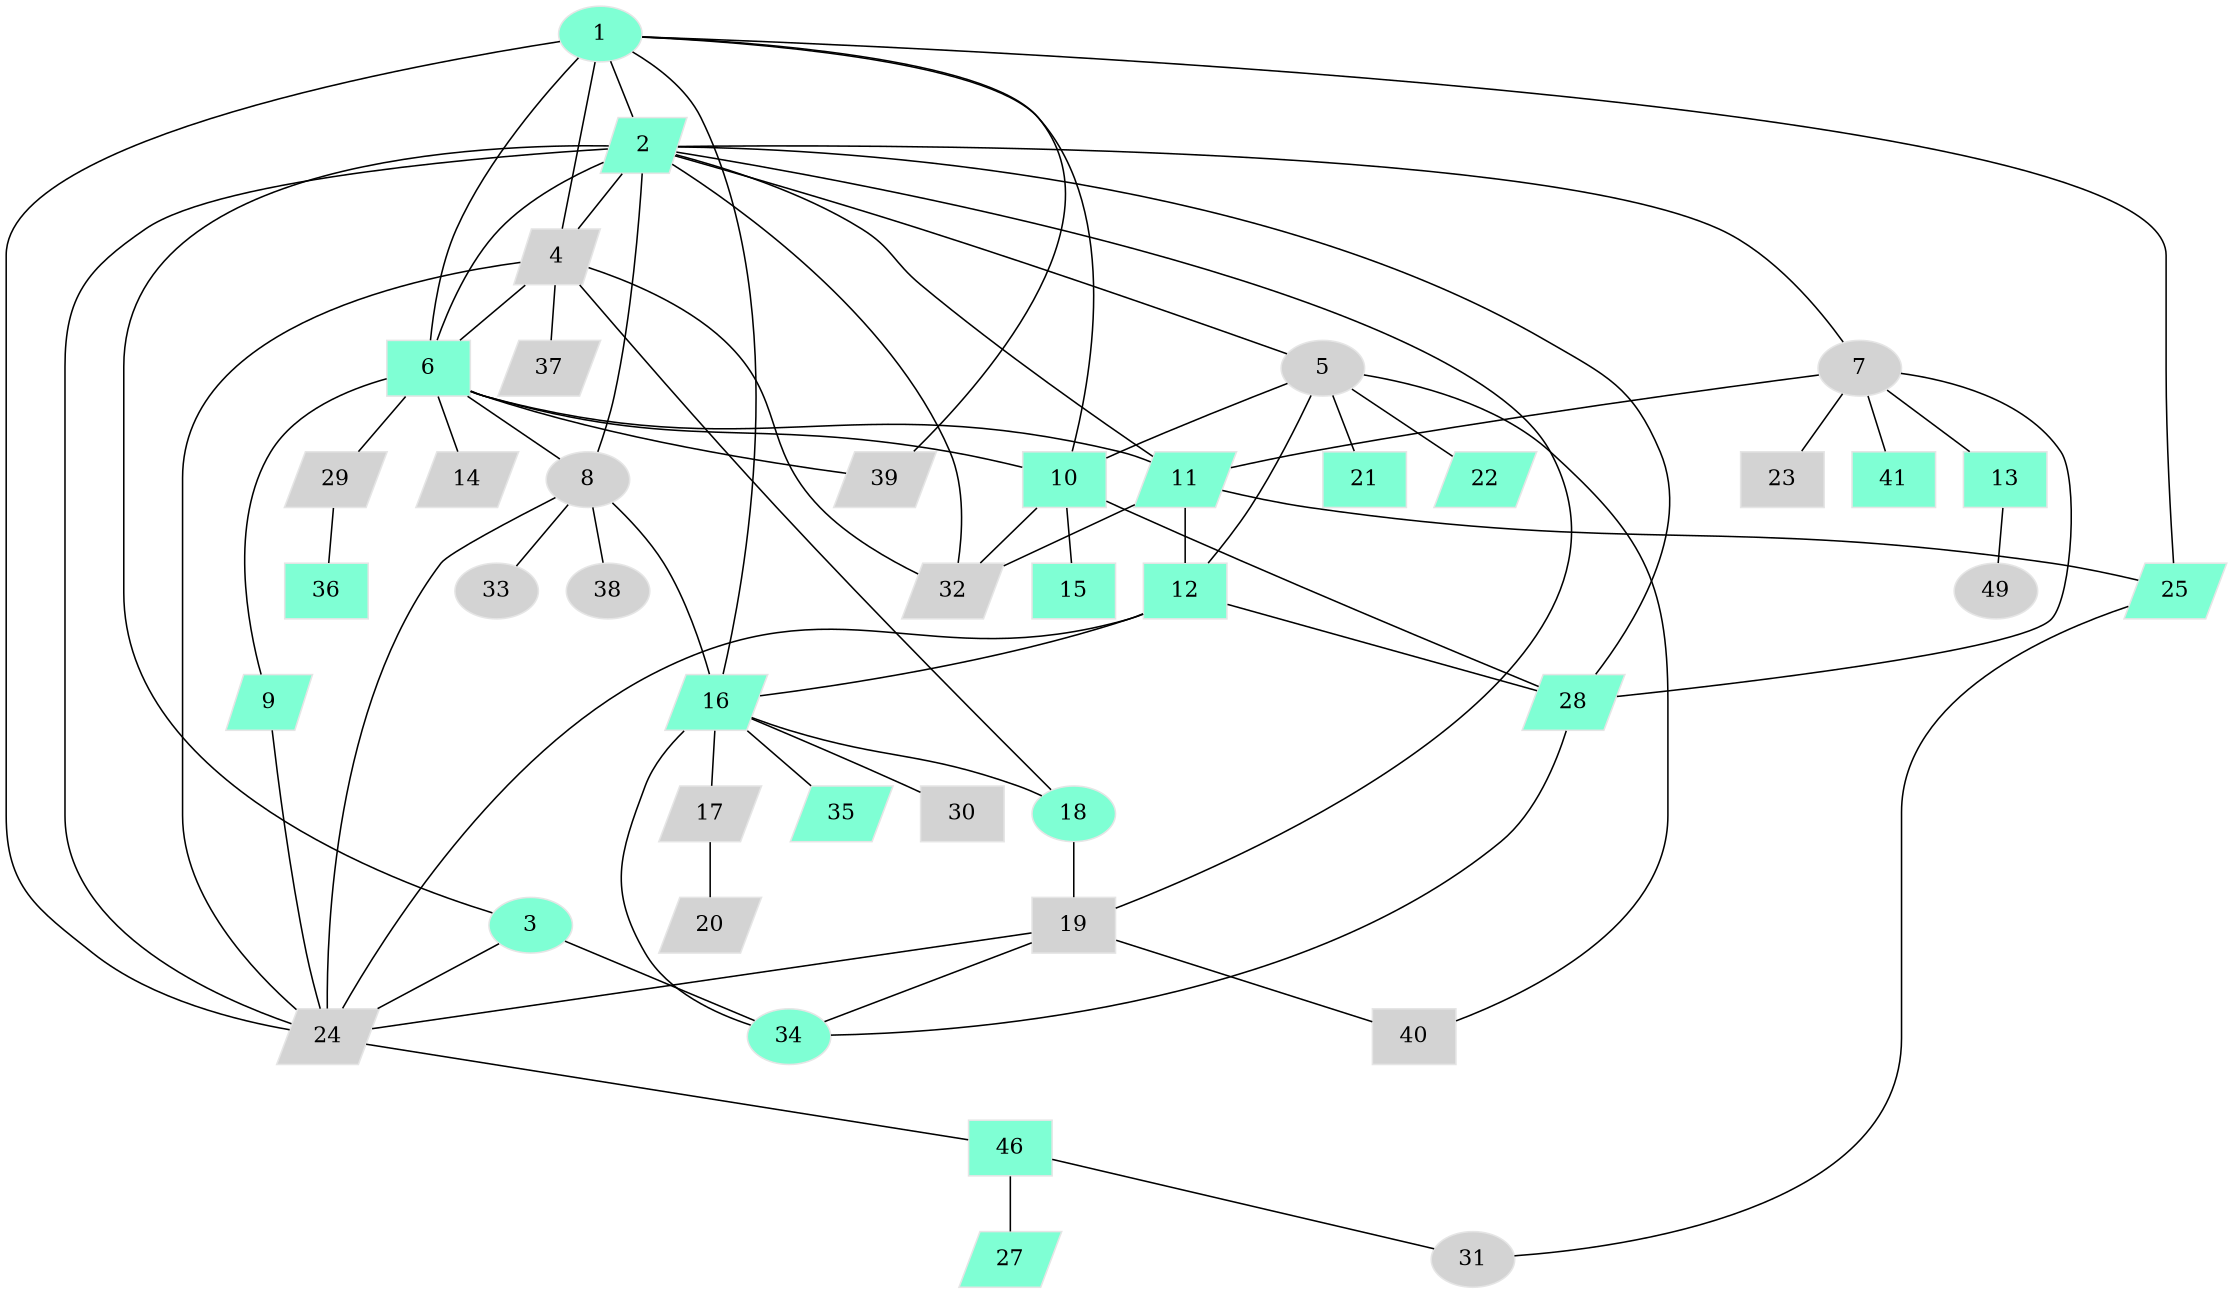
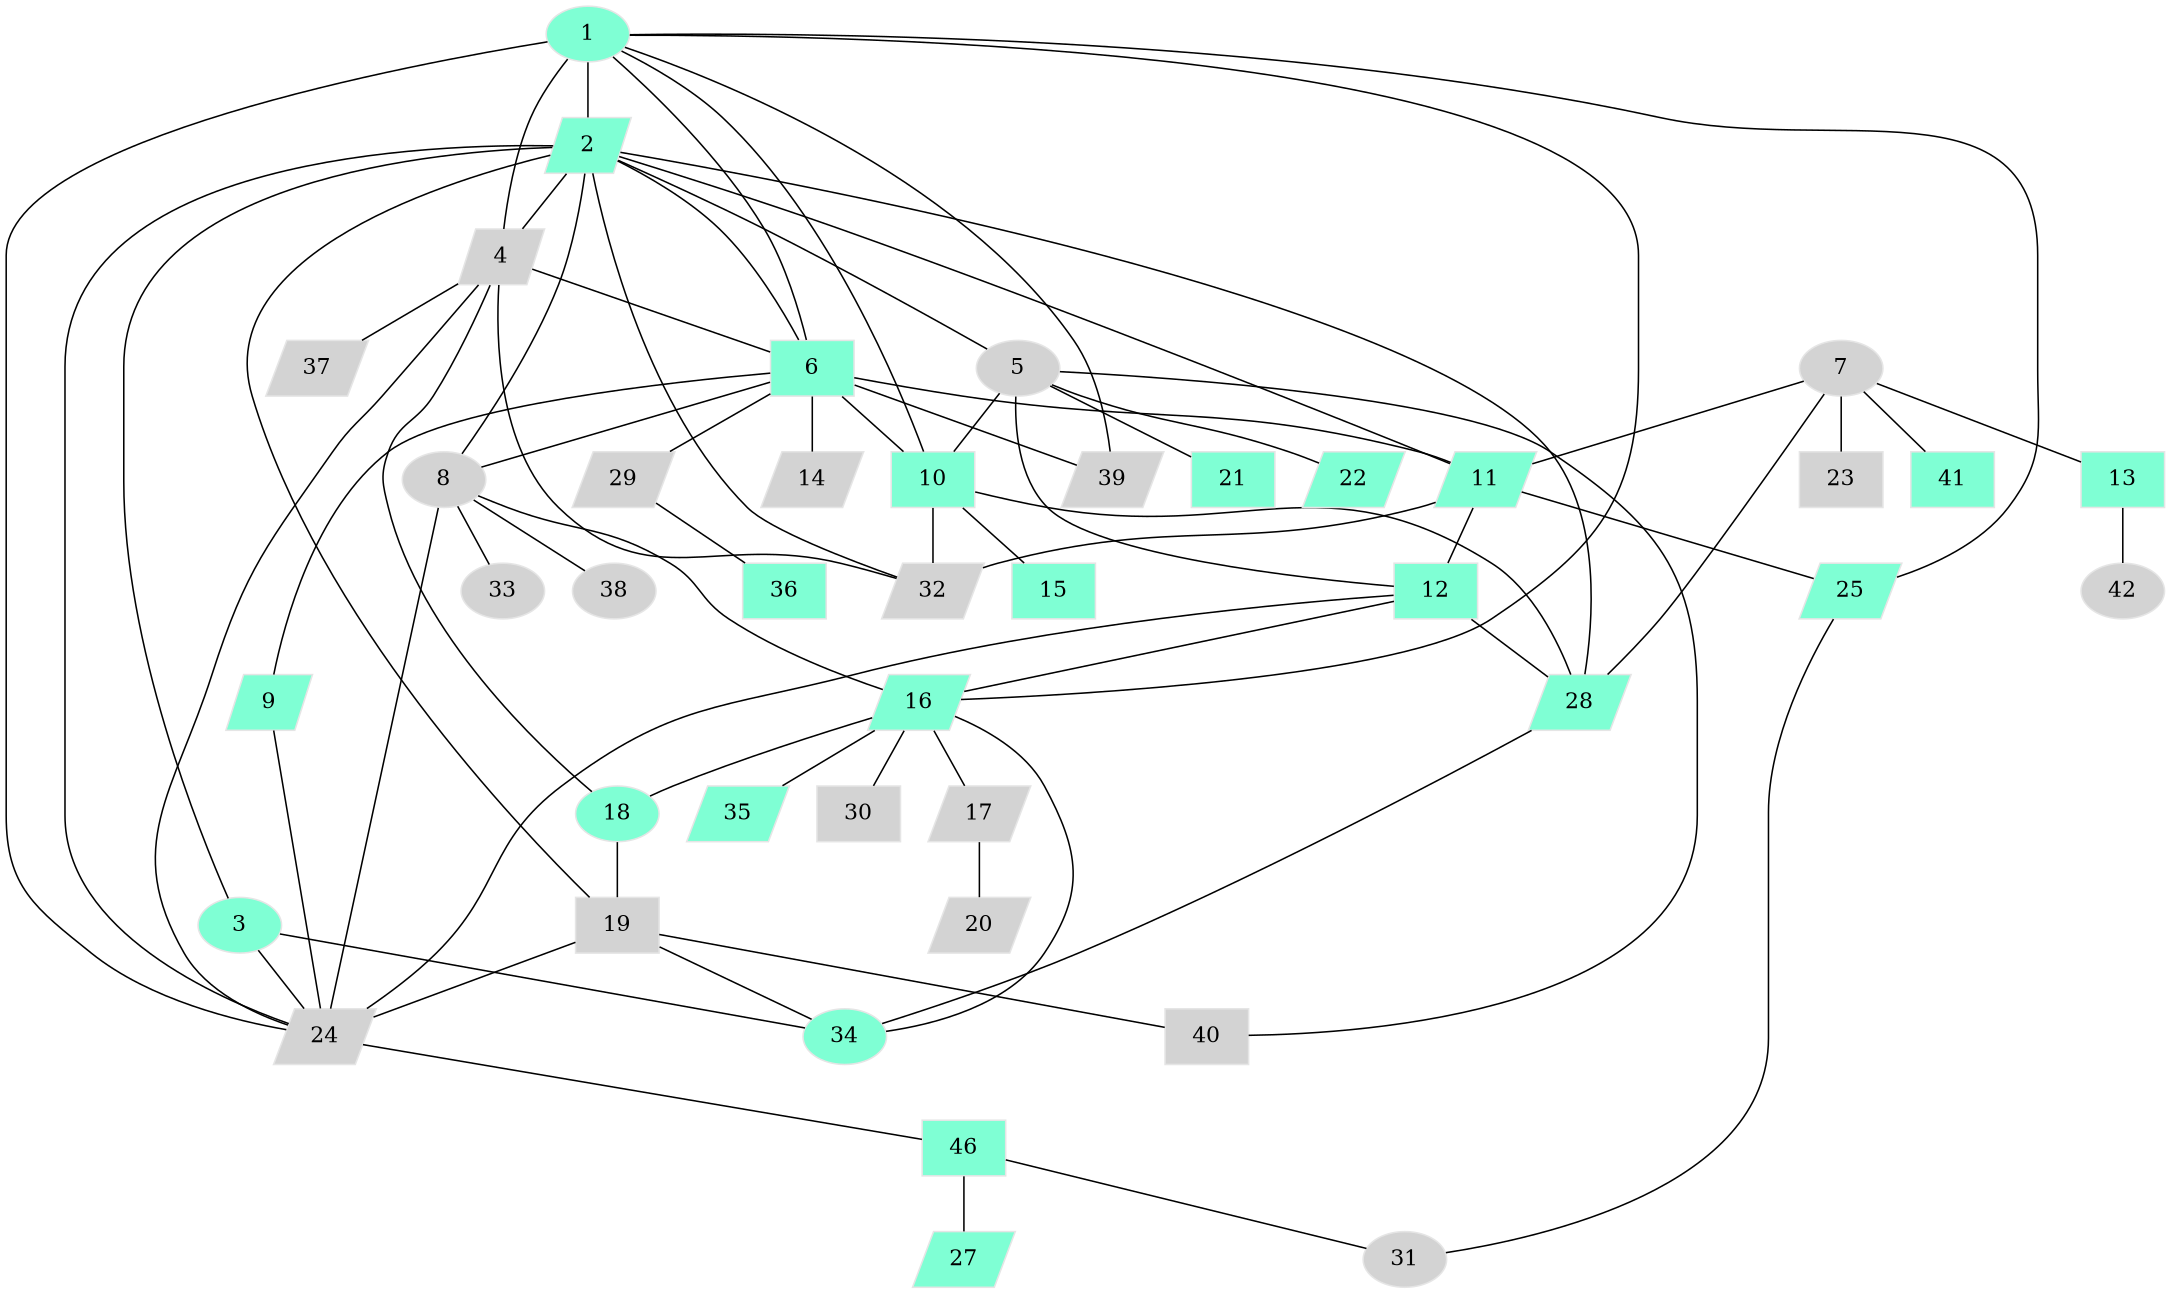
(1287, 160) -> none
(1996, 591) -> (2123, 591)
